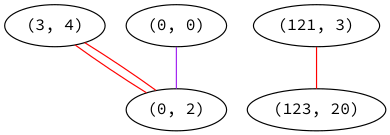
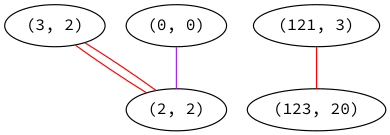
(55, 26) -> (55, 26)
(176, 110) -> (176, 110)
